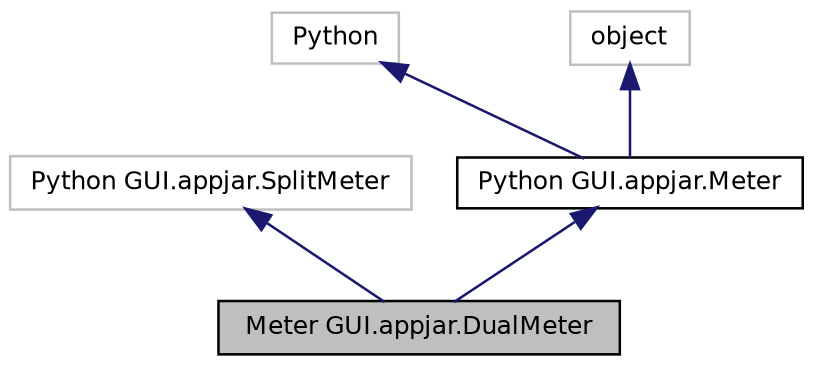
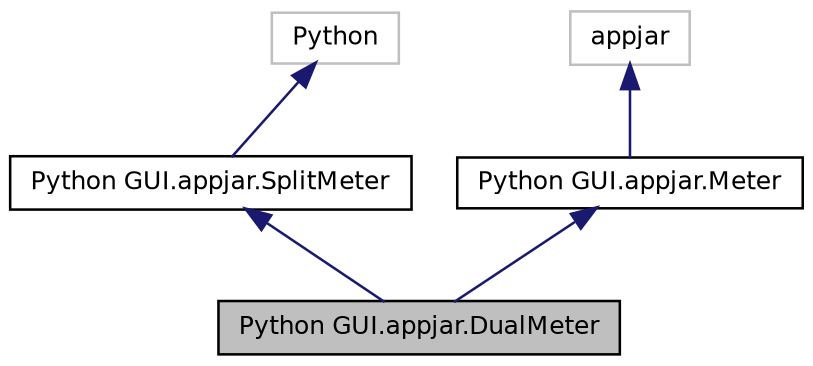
(630, 38) -> (630, 38)
(494, 116) -> (265, 119)
(211, 183) -> (211, 183)
(419, 328) -> (419, 328)
